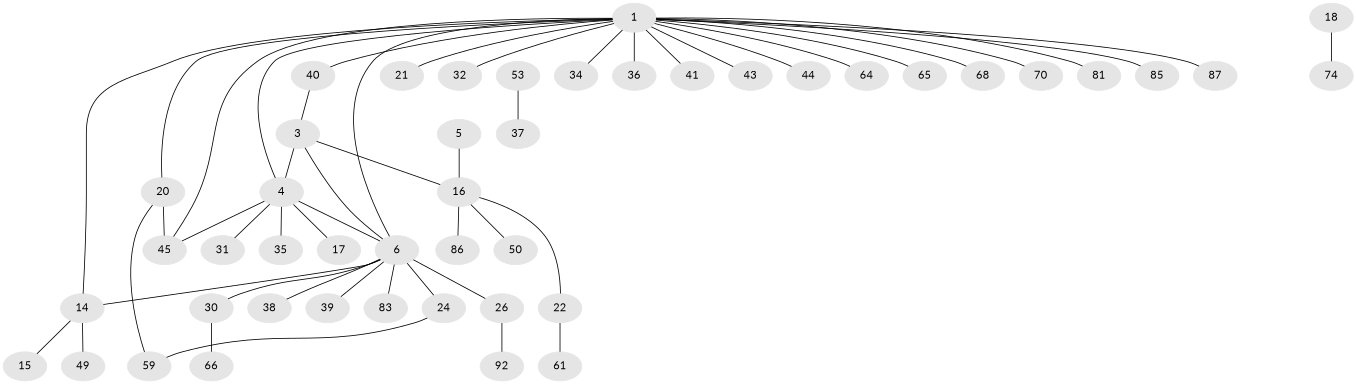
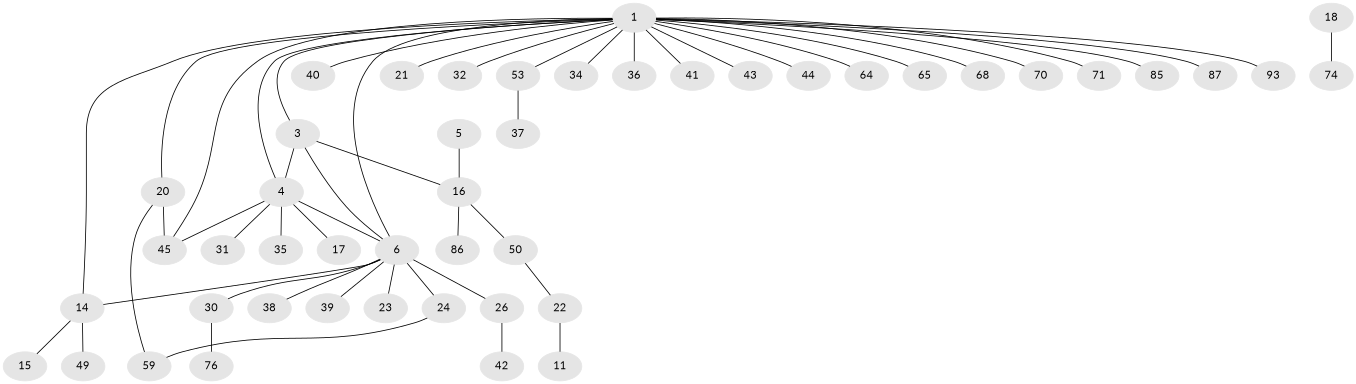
none -> (576, 47)
(1099, 76) -> (1099, 76)
none -> (1273, 76)
(305, 105) -> (415, 34)
(539, 230) -> (538, 279)
(386, 308) -> (386, 308)
(211, 366) -> (211, 366)
(502, 366) -> (502, 366)
(560, 366) -> (560, 366)
